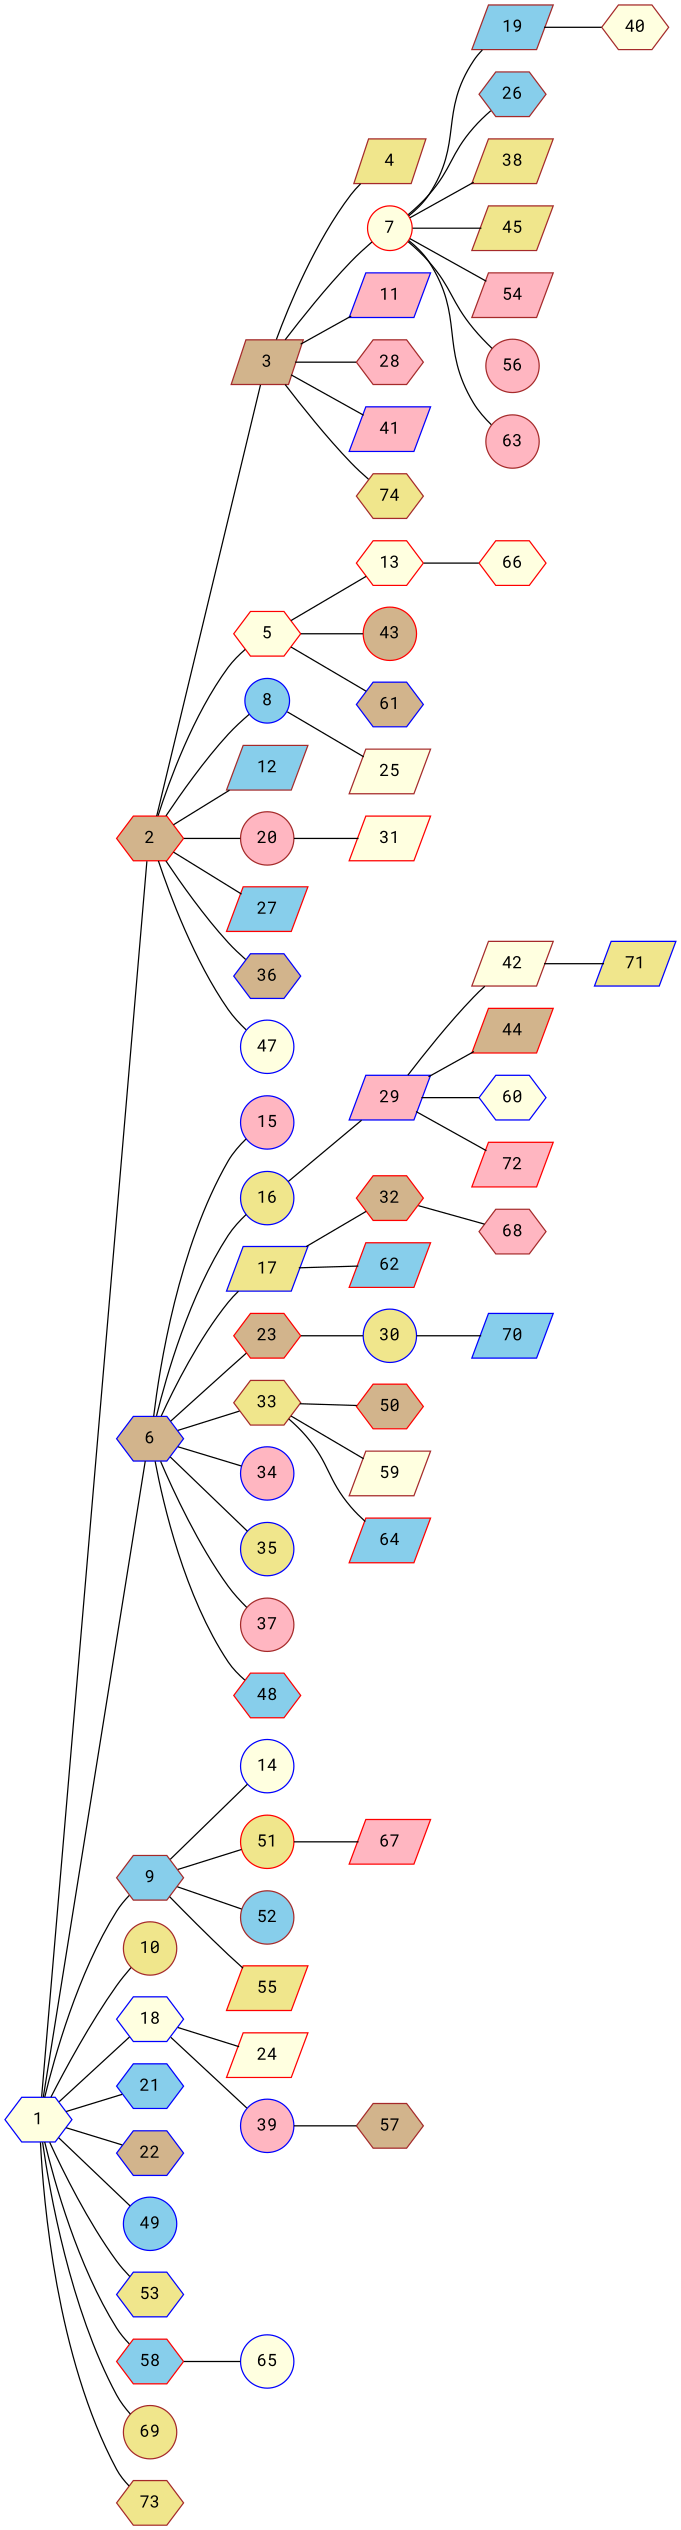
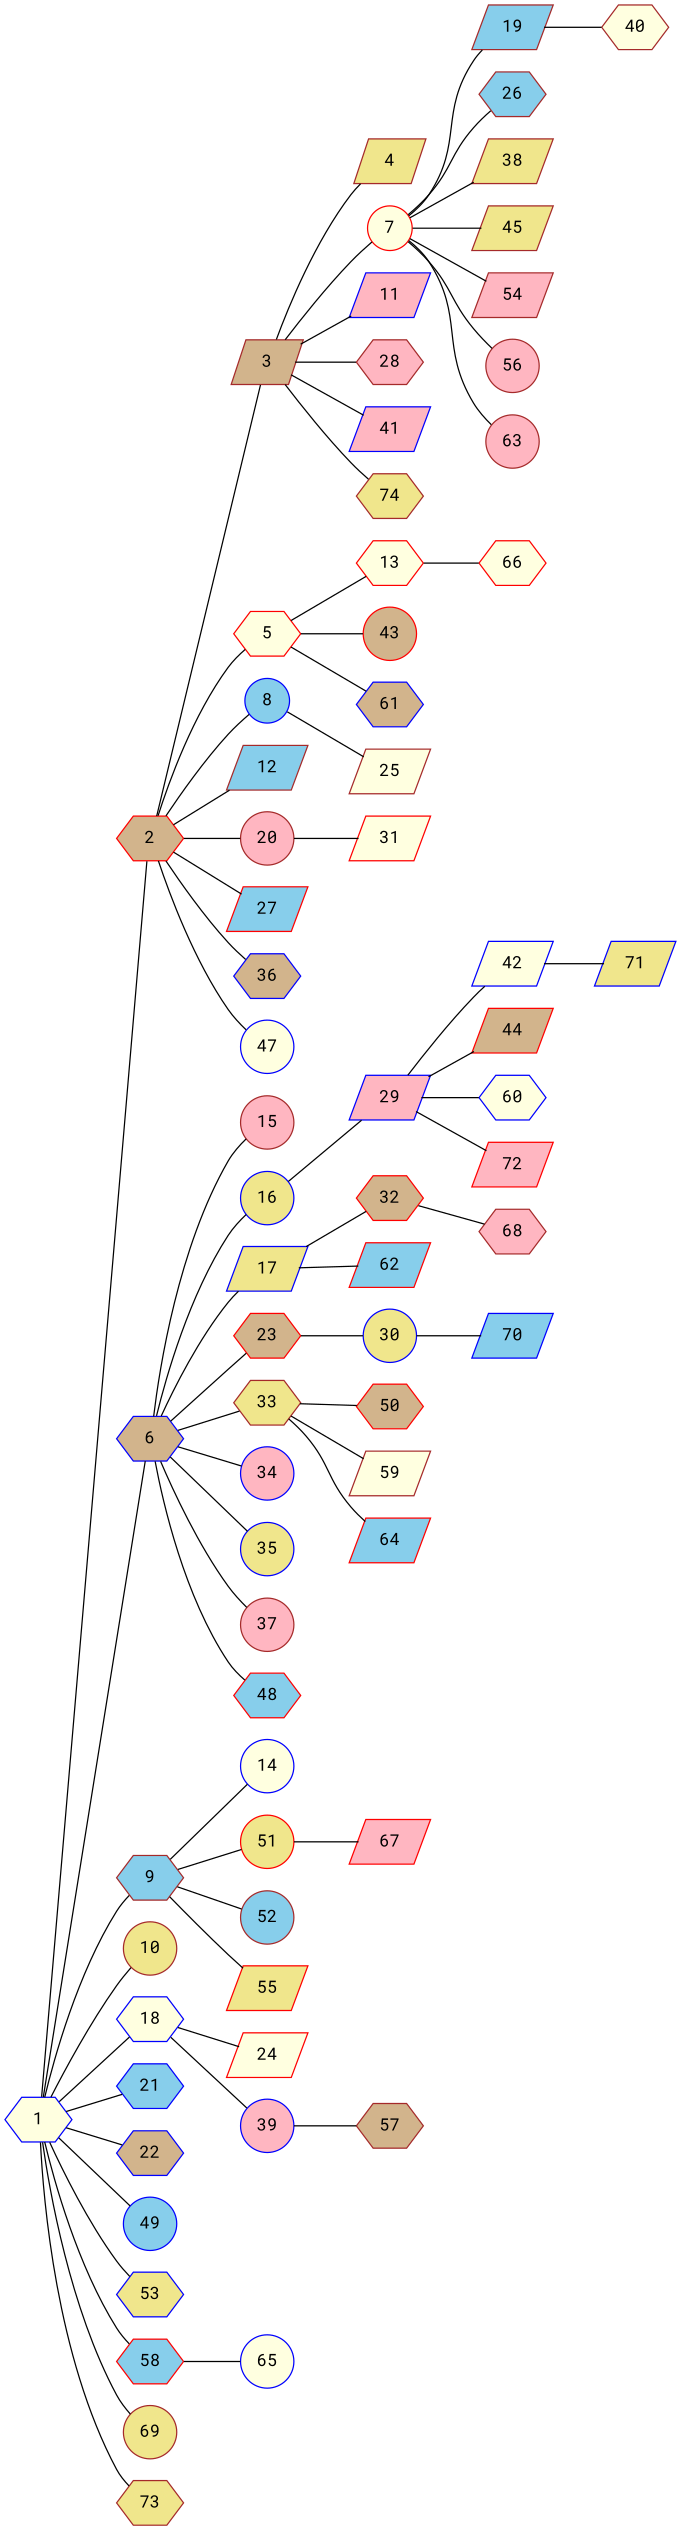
(513, 964) -> (513, 964)
(267, 1122) -> (267, 1122)
